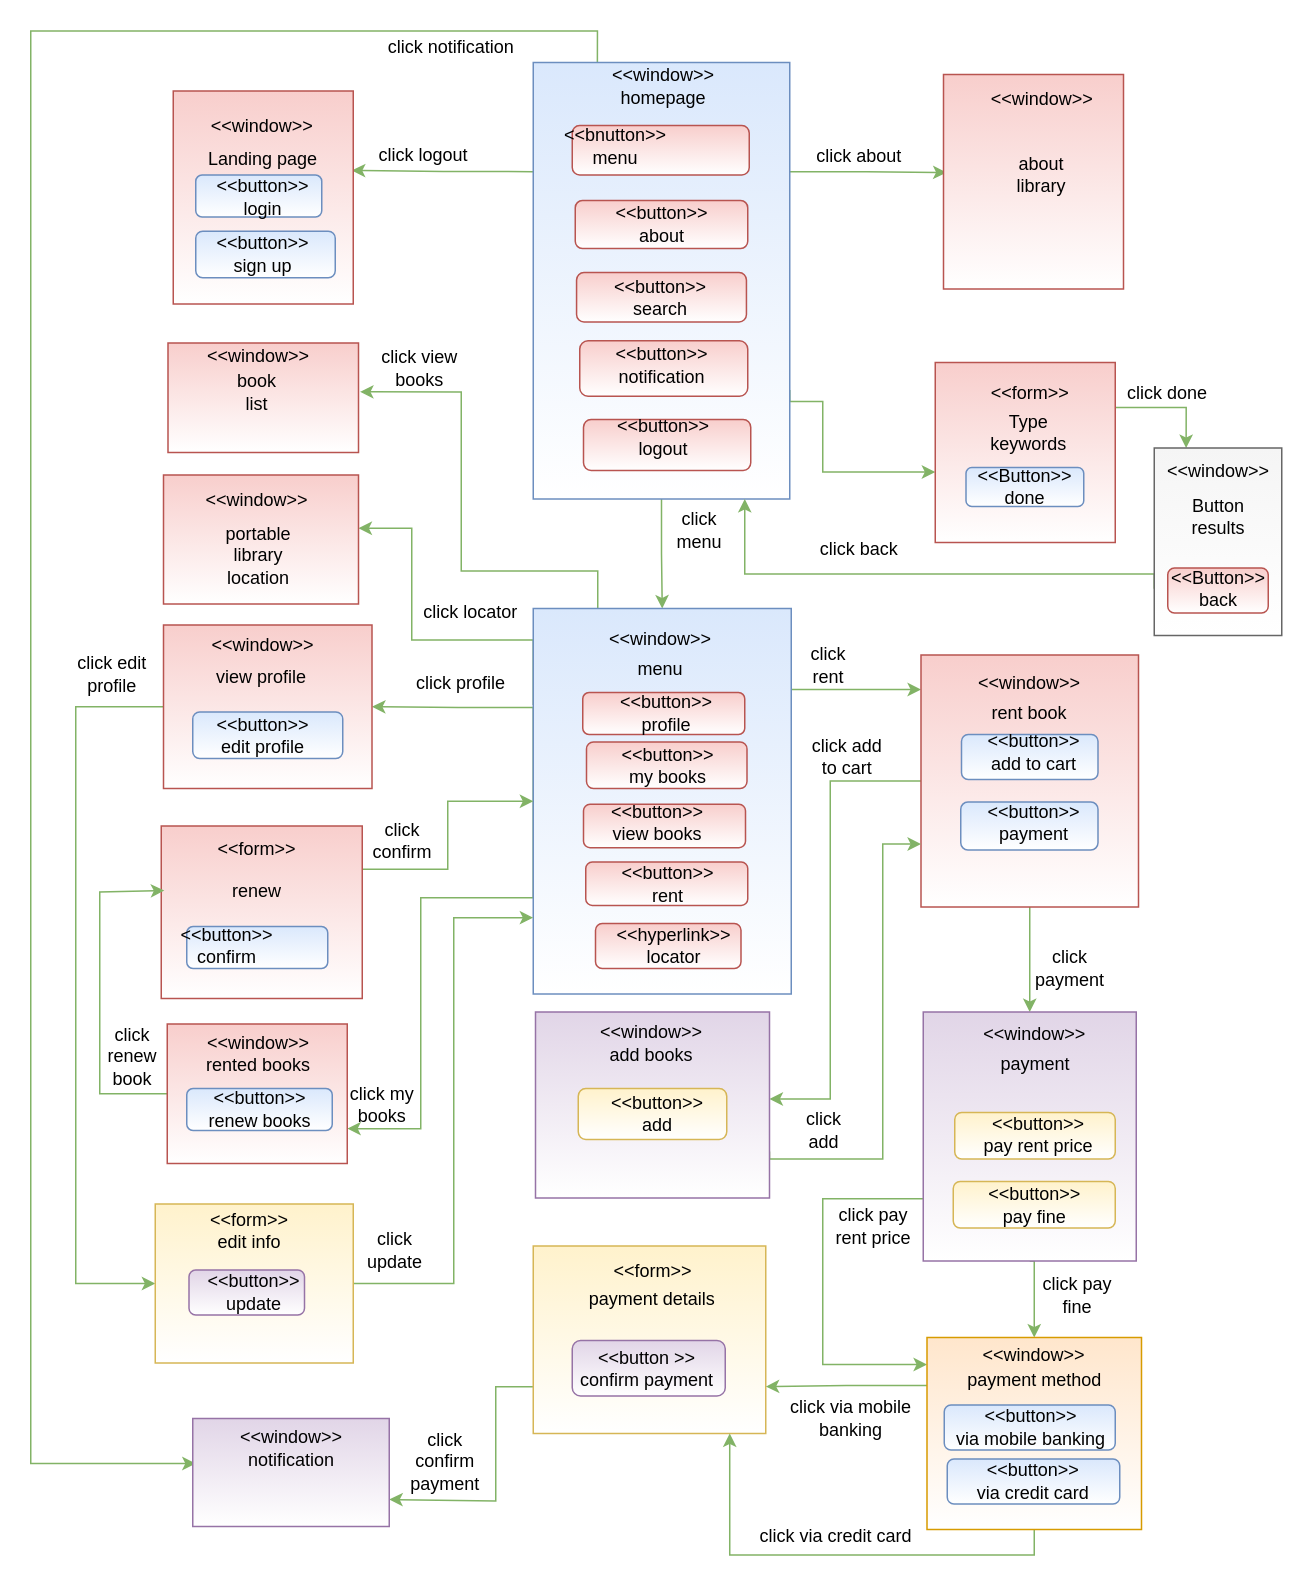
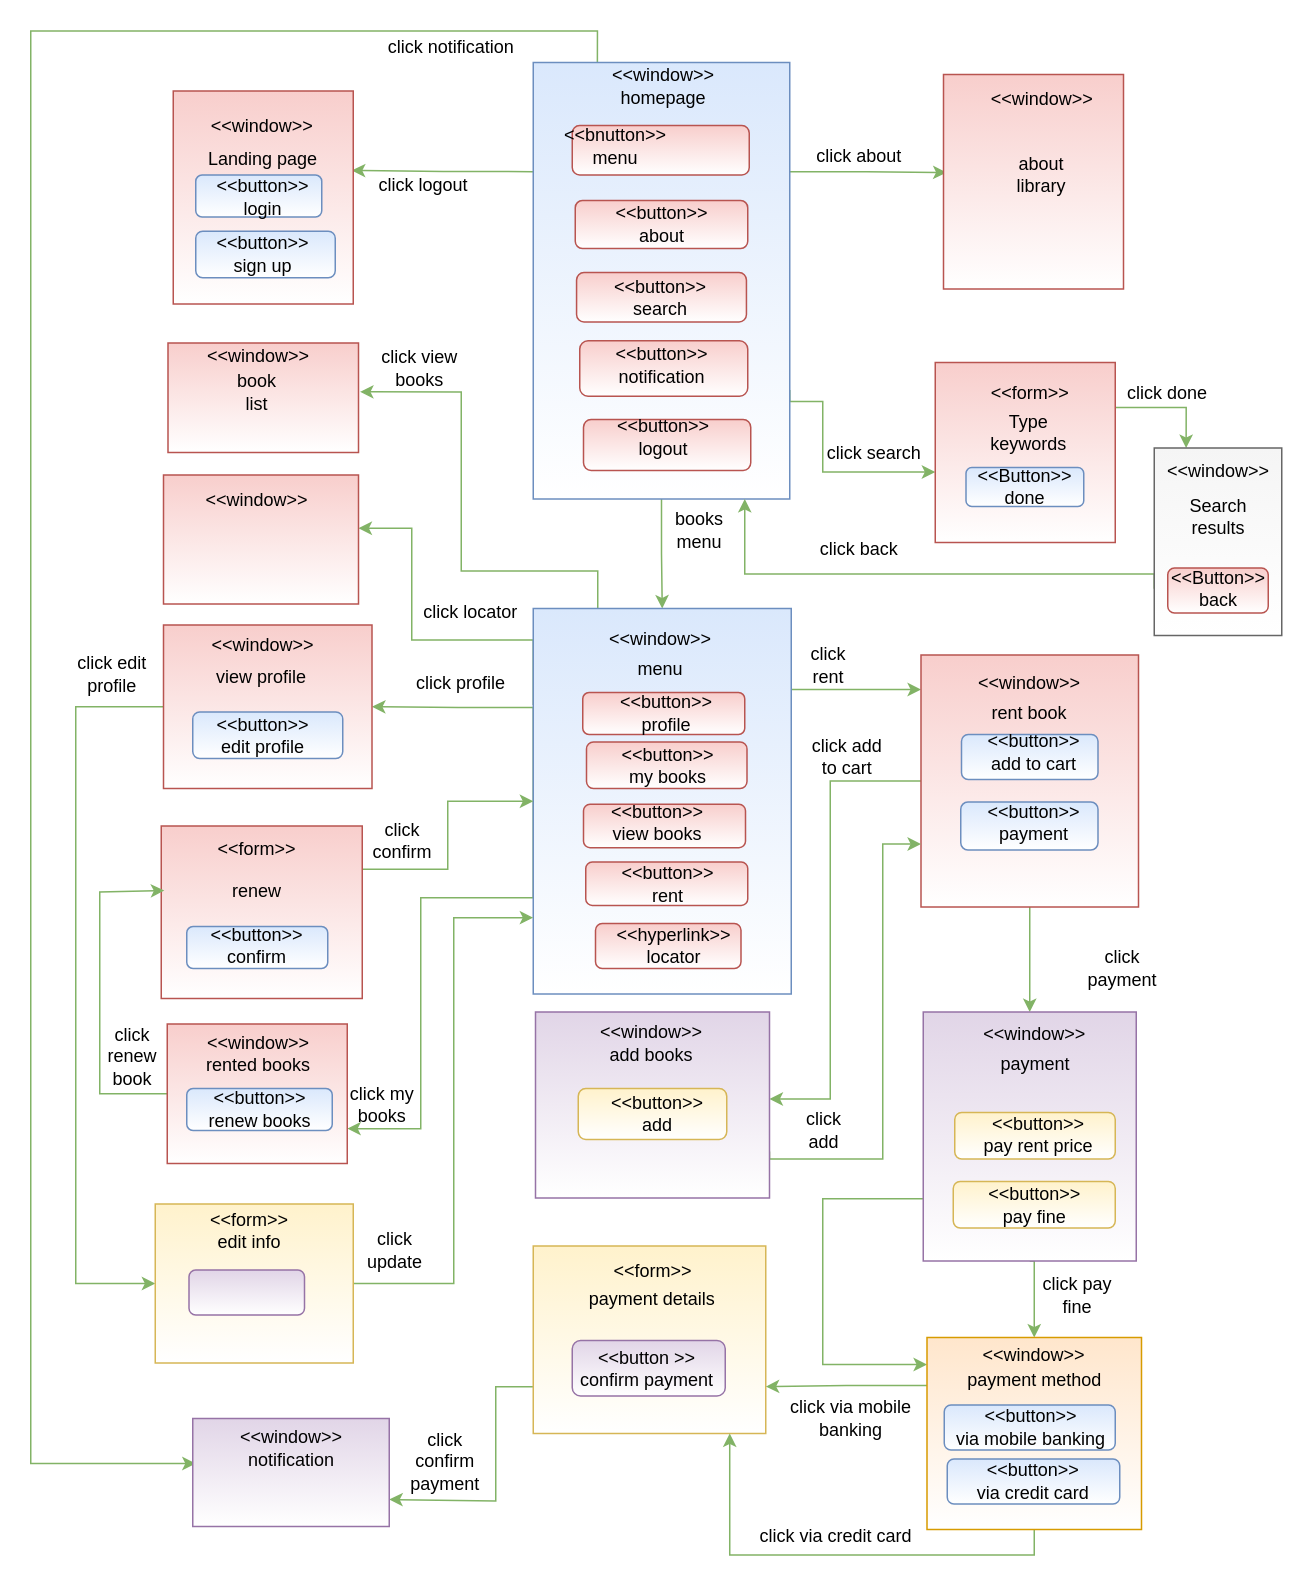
(424, 155) -> (424, 185)
none -> (873, 454)
(1219, 517) -> (1219, 517)
(700, 530) -> (700, 530)
(259, 556) -> none
(227, 946) -> (257, 946)
(1070, 968) -> (1123, 968)
(874, 1226) -> none
(254, 1292) -> none
